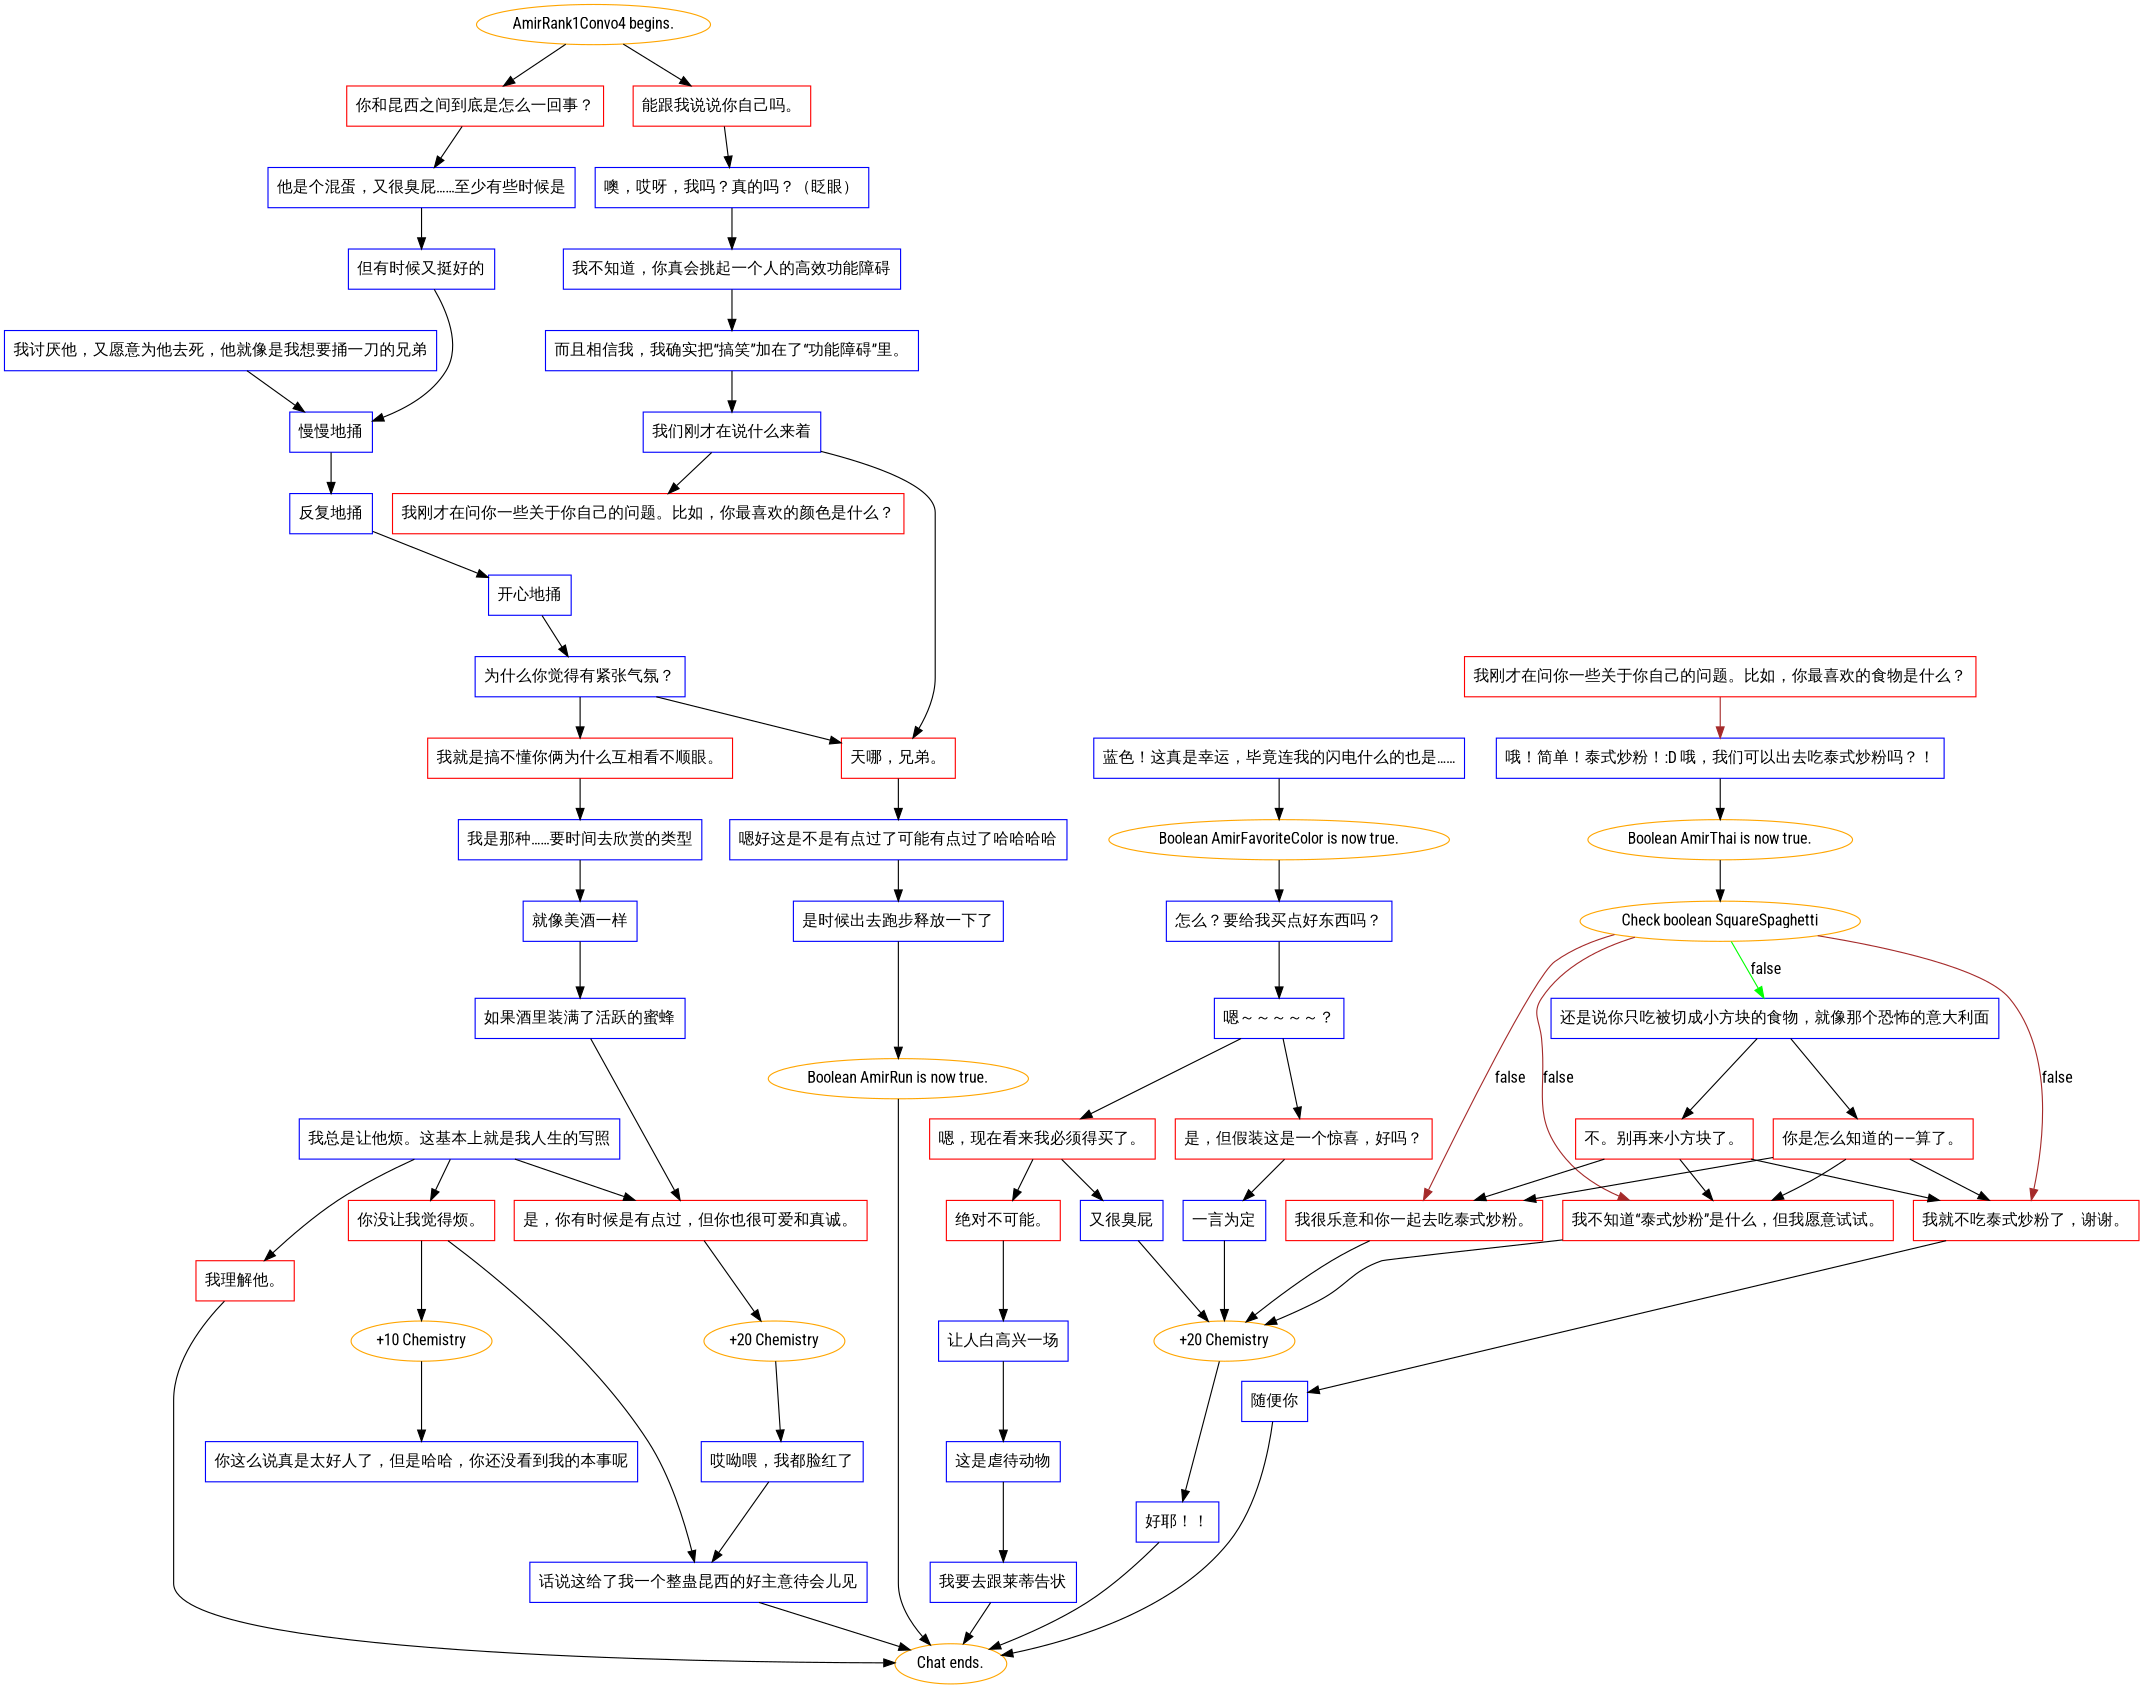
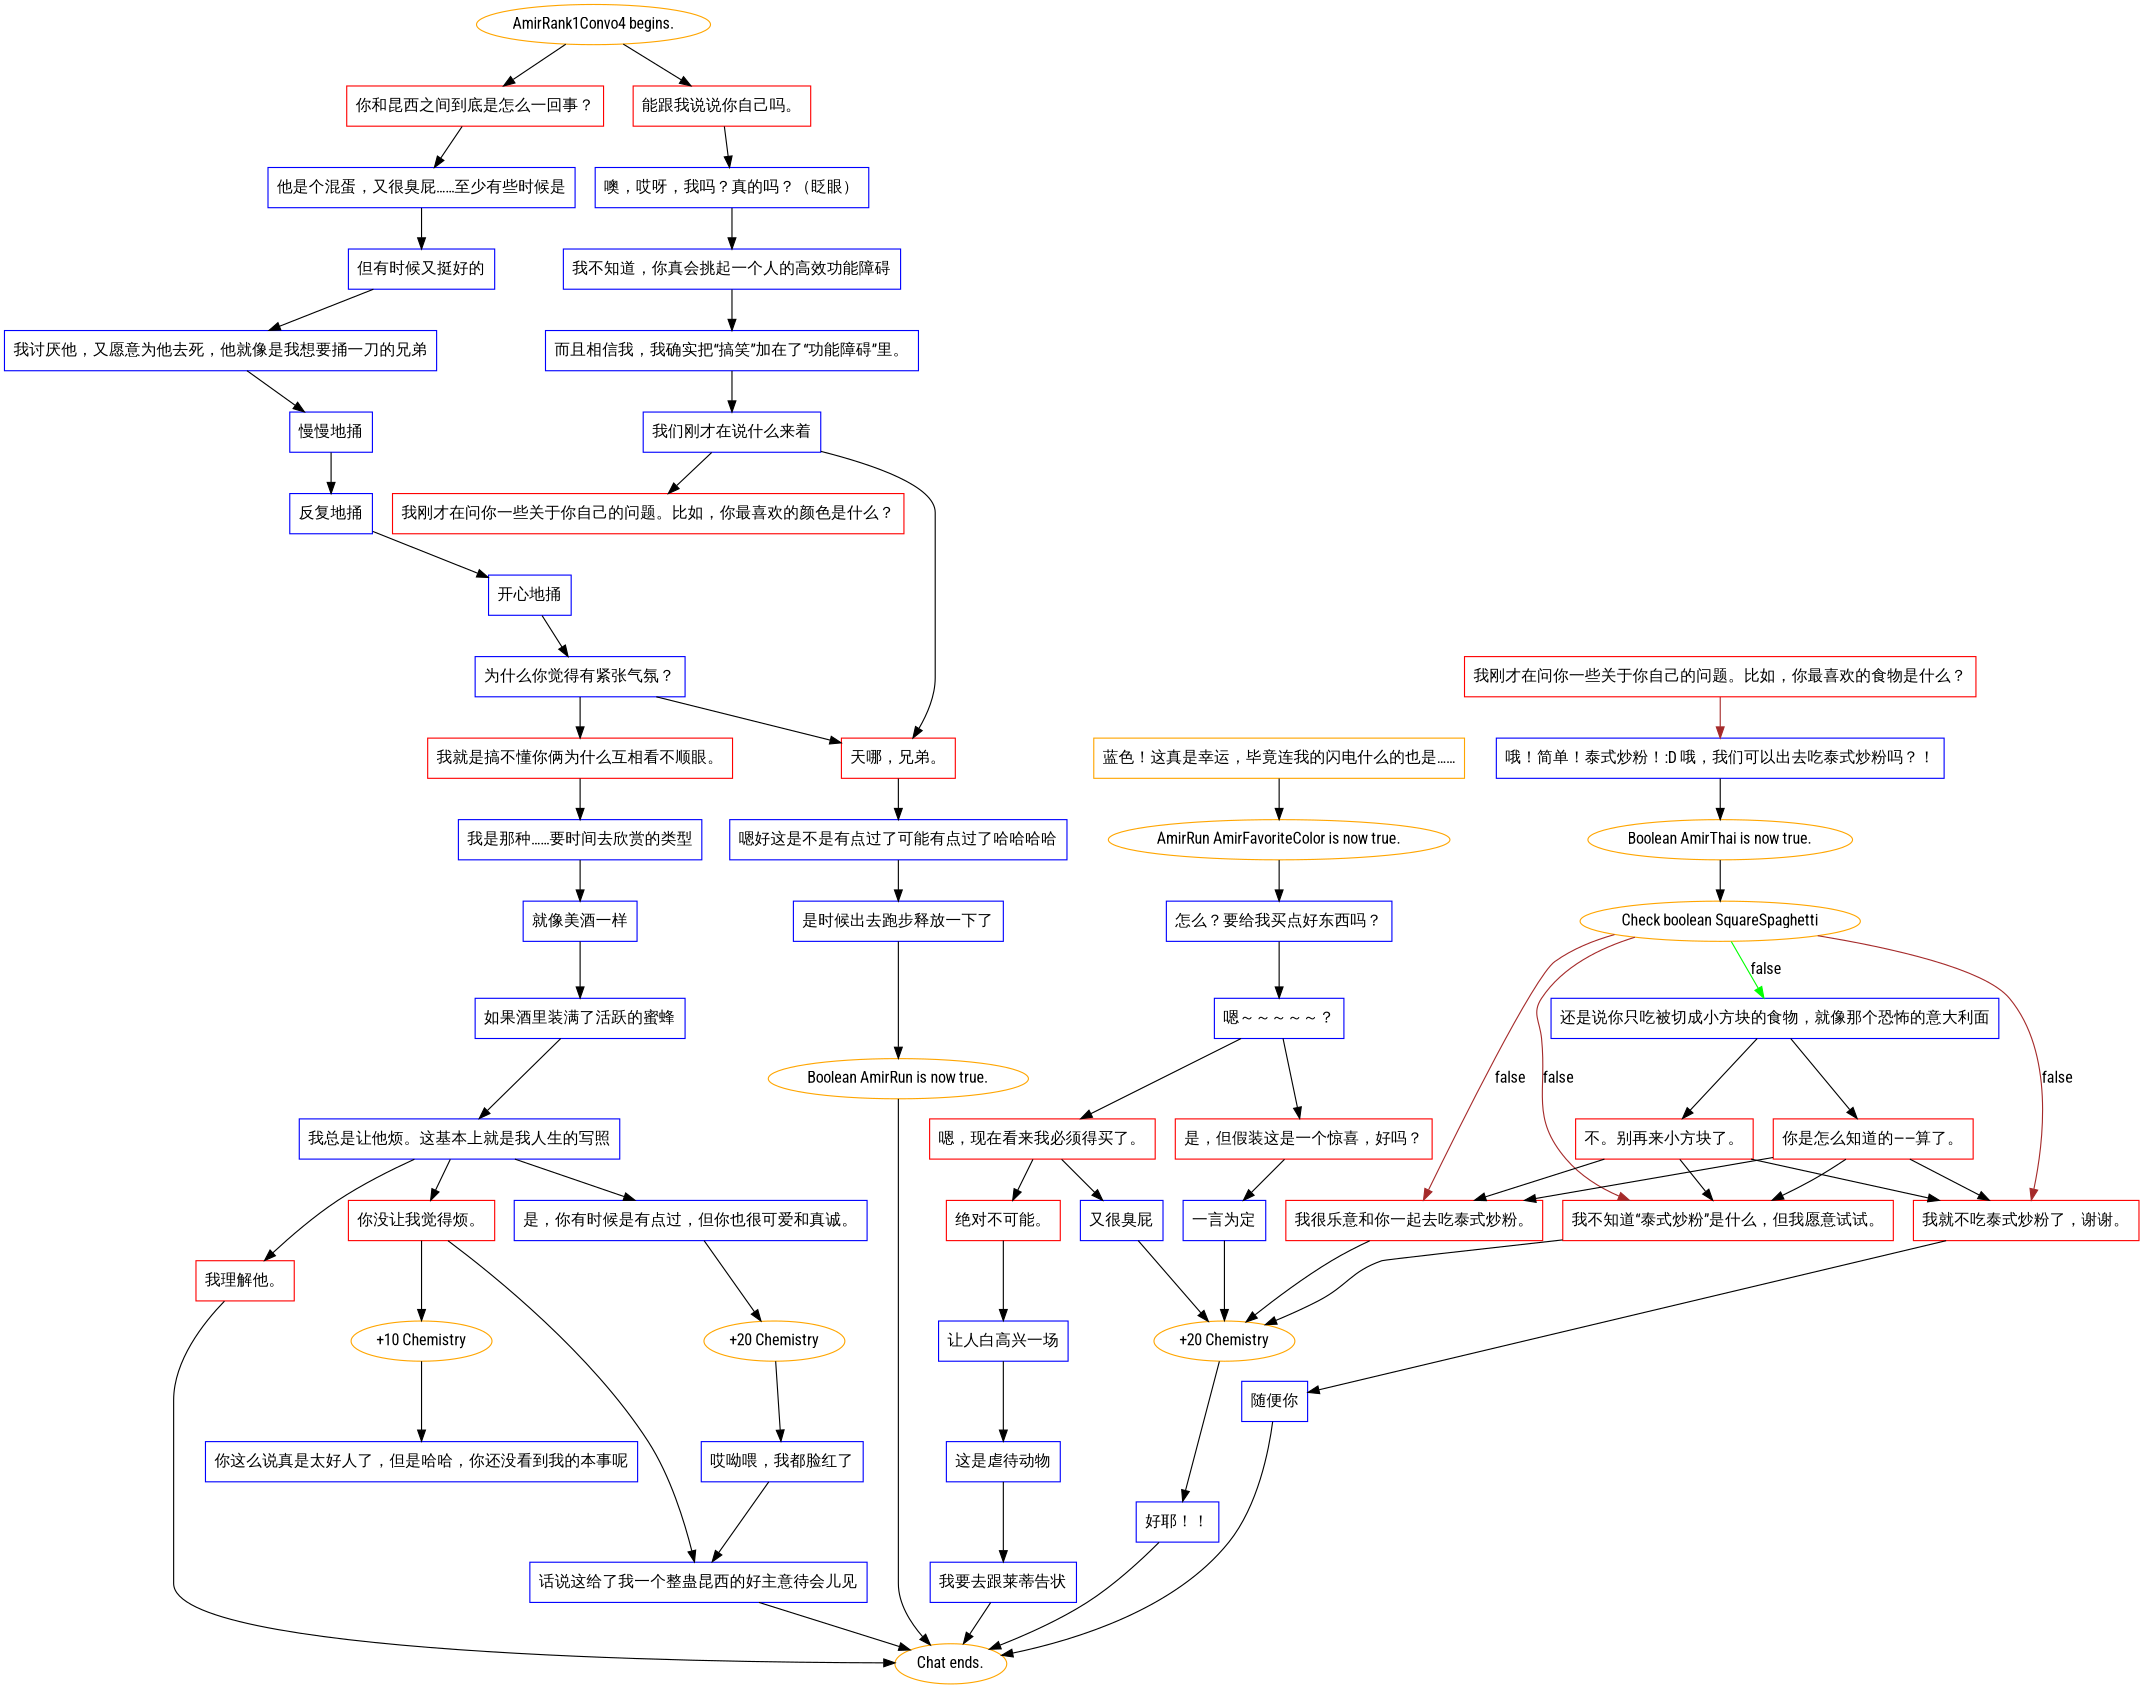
(447, 368) -> (327, 308)
(1279, 758) -> (1279, 758)
(1279, 840) -> (1279, 840)
(633, 1114) -> (524, 1075)
(691, 1221) -> (691, 1221)
